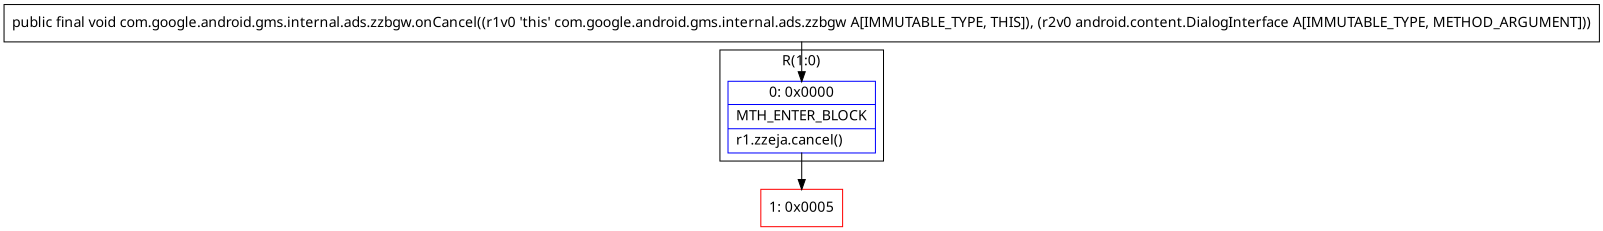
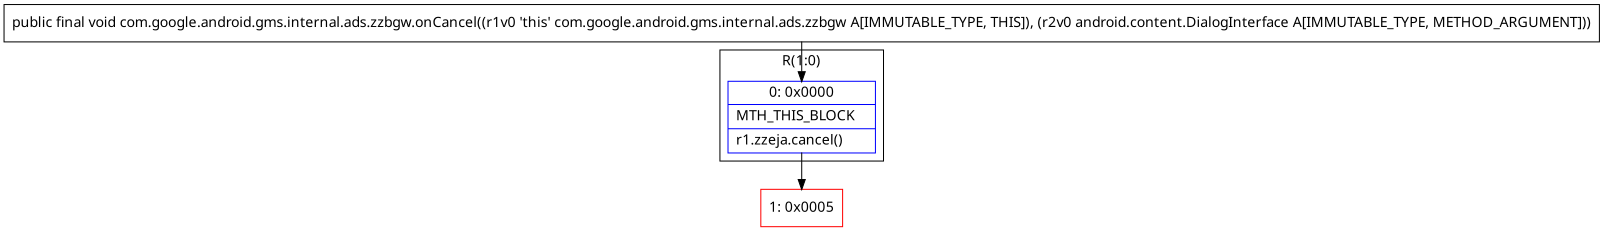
(802, 116) -> (796, 116)
